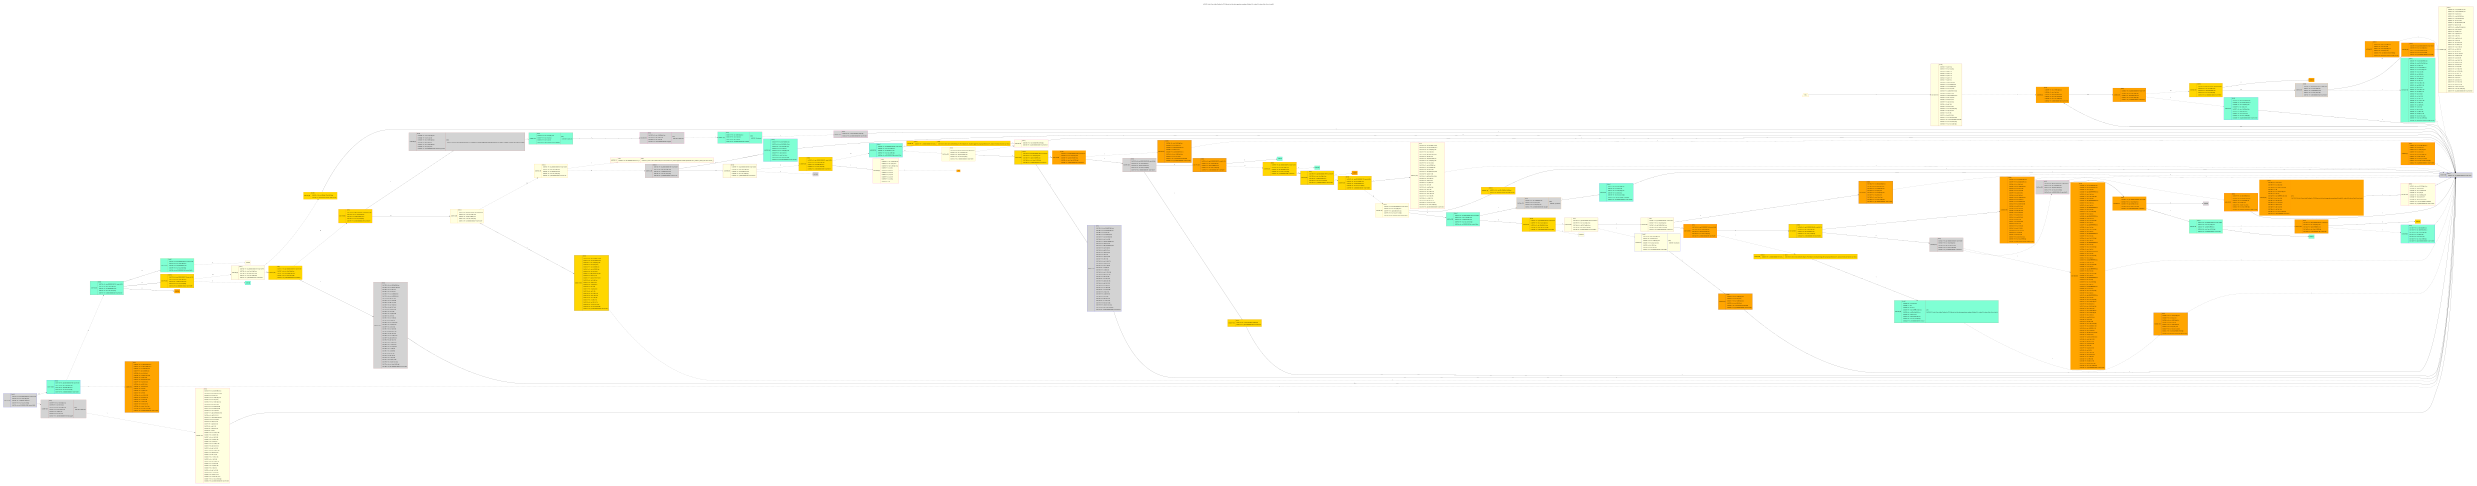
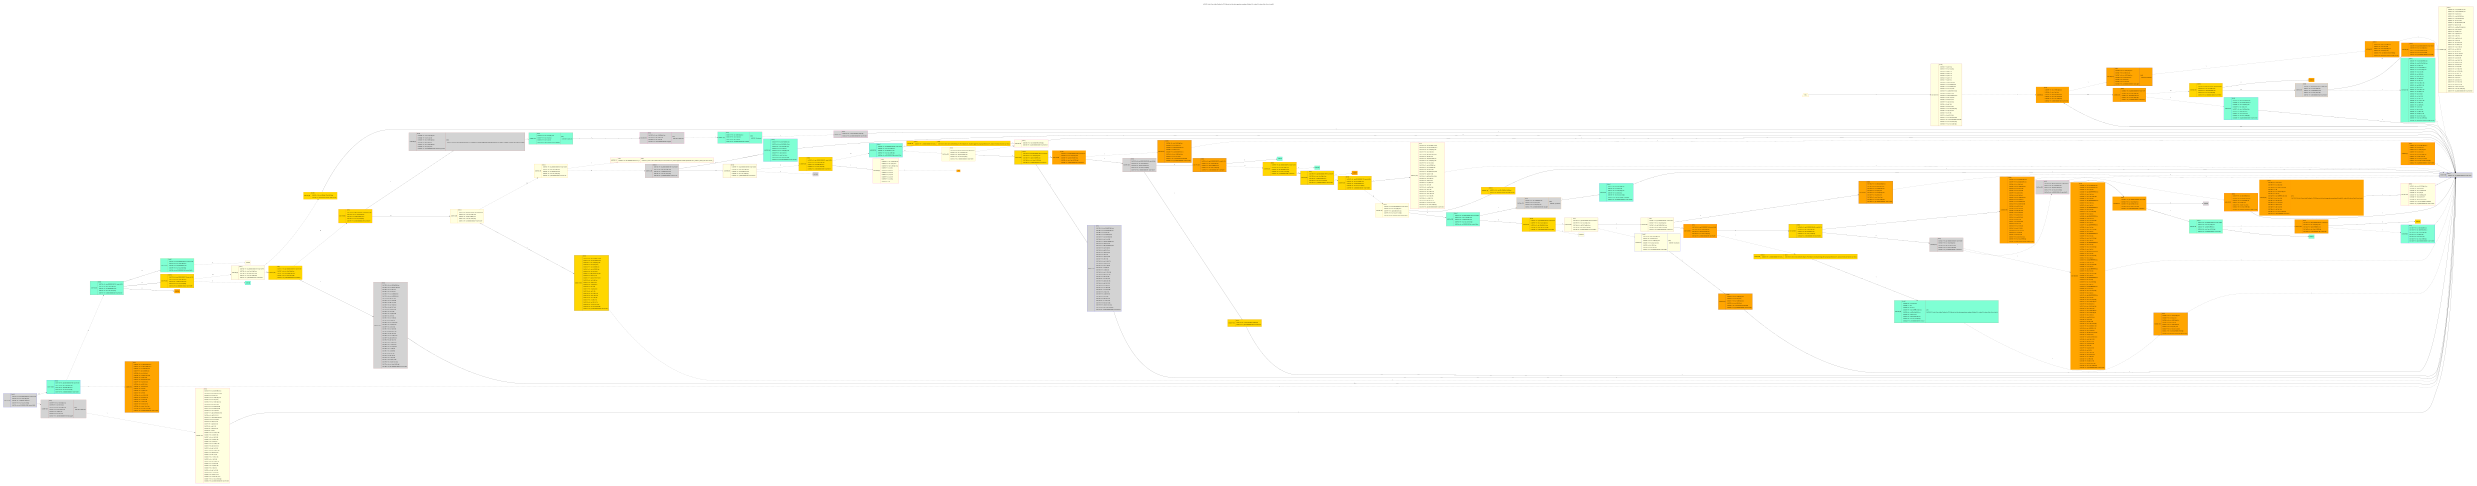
none -> (2129, 77)
